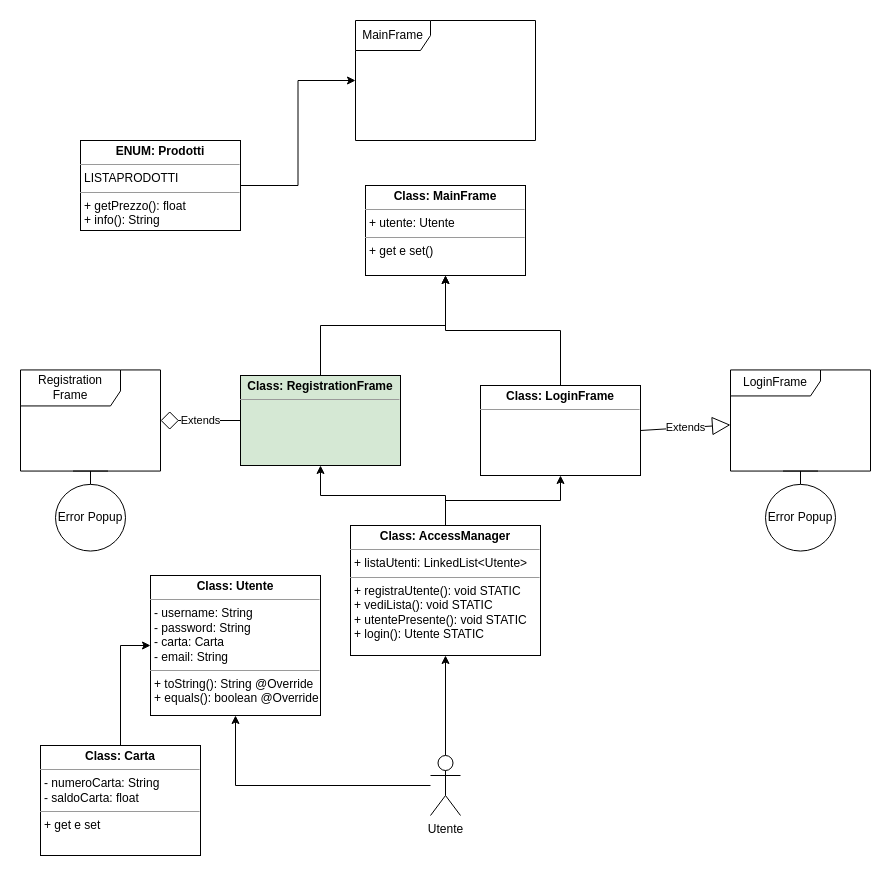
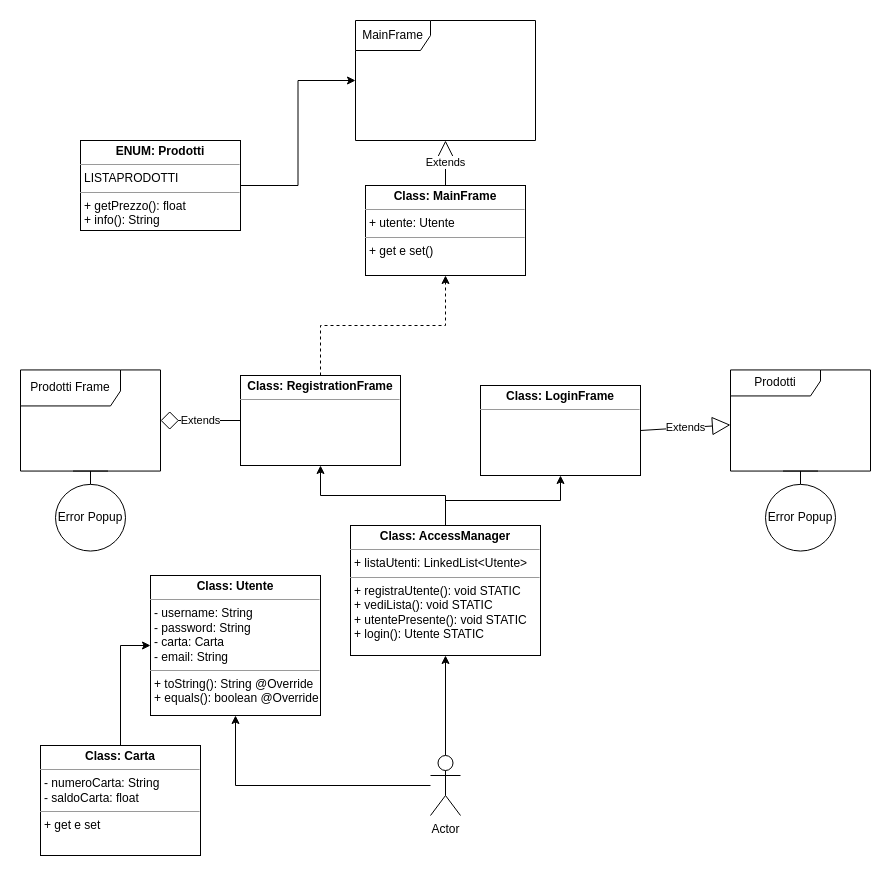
none -> (446, 172)
(357, 326) -> (357, 326)
(529, 331) -> none
(776, 383) -> (776, 383)
(71, 388) -> (71, 388)
(321, 421) -> (321, 421)
(446, 830) -> (446, 830)
